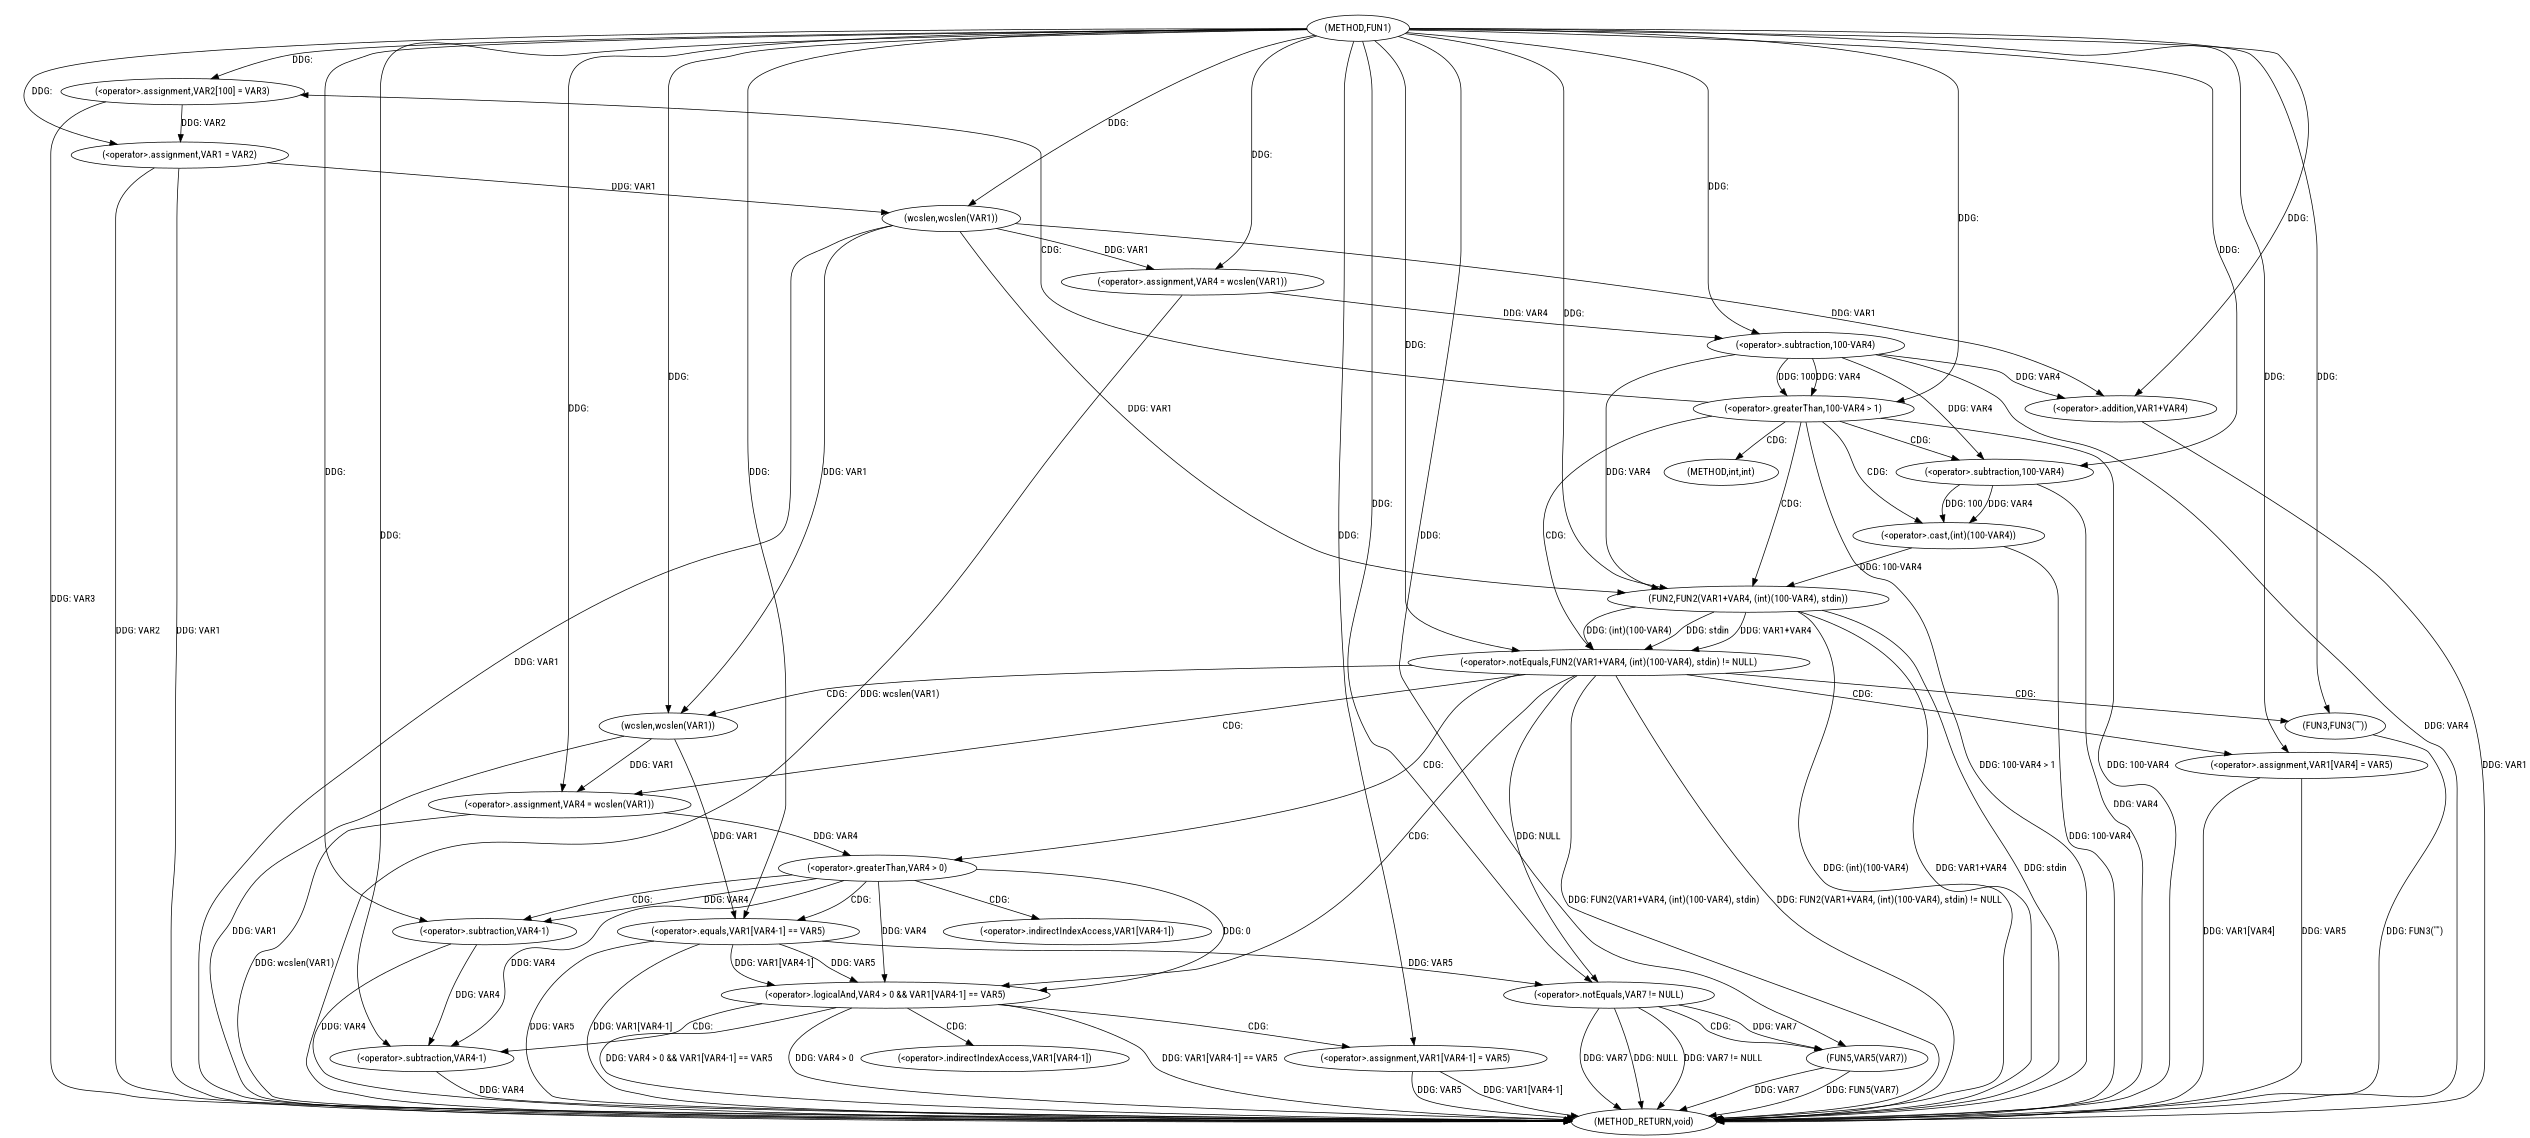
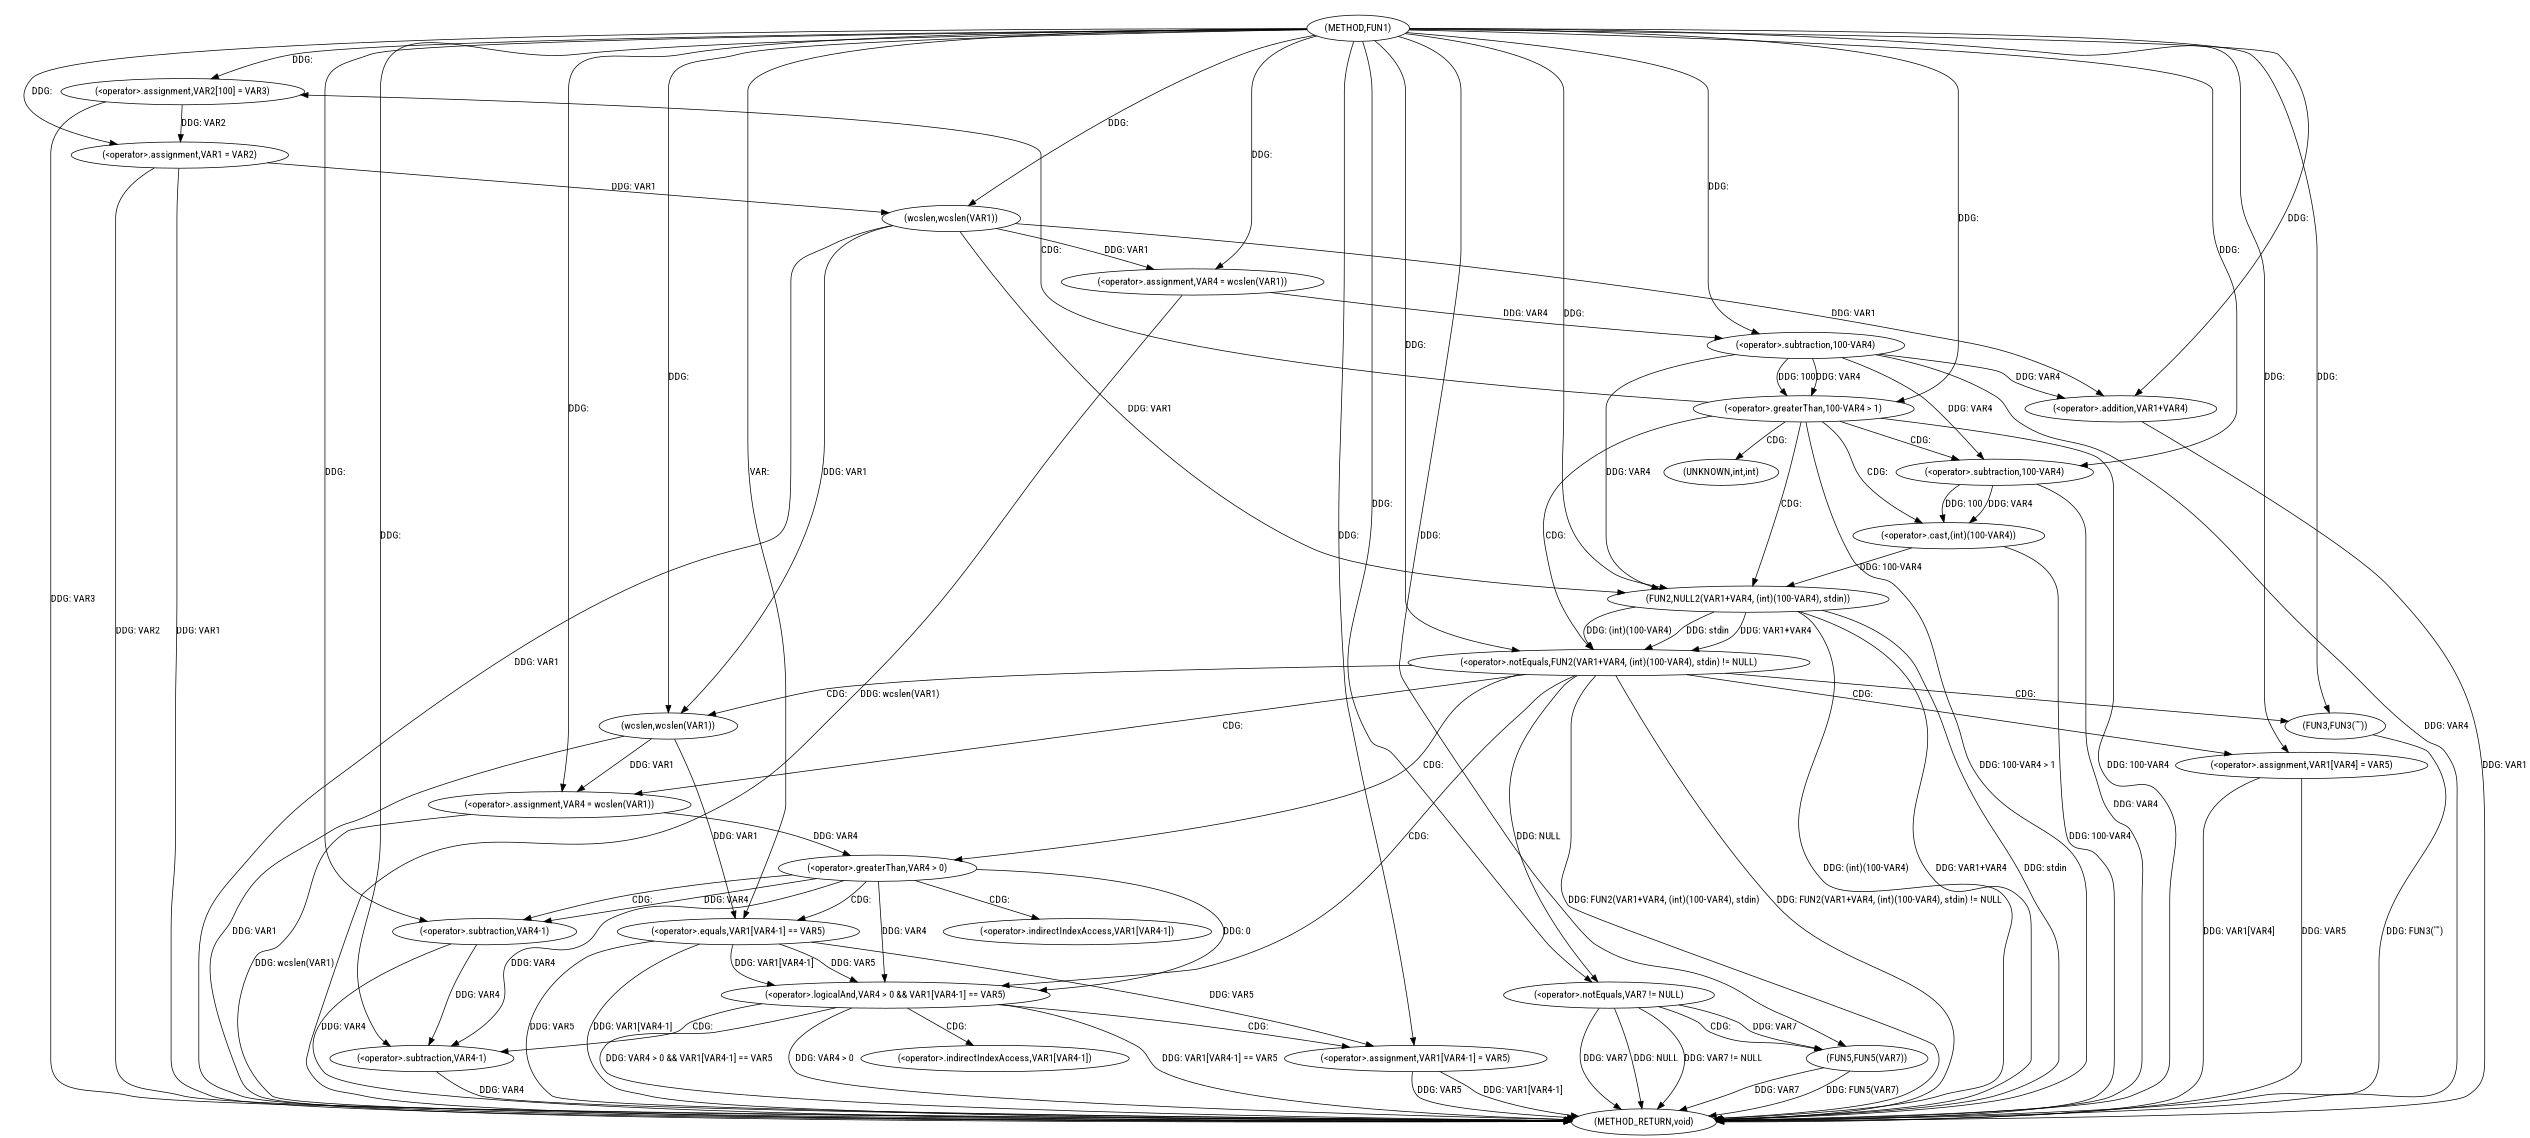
(761, 472) -> (761, 472)
(1721, 472) -> (1721, 472)
(1748, 599) -> (1748, 599)
(1179, 952) -> (1104, 988)
(1867, 1059) -> (1867, 1059)
